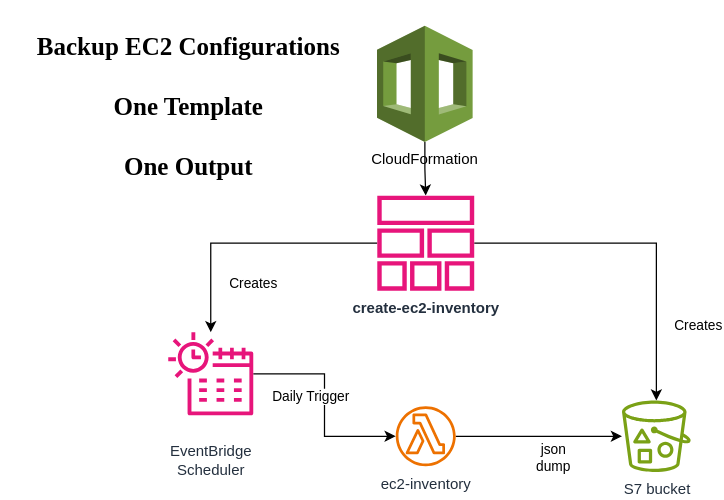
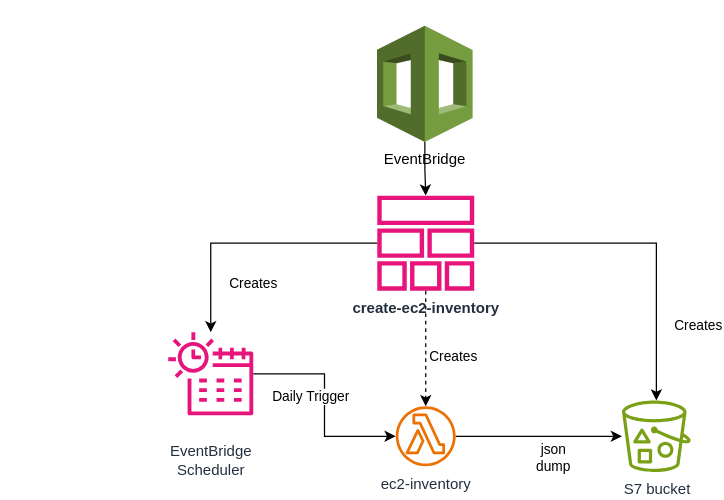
(189, 106) -> none
(425, 160) -> (425, 160)
none -> (426, 344)
